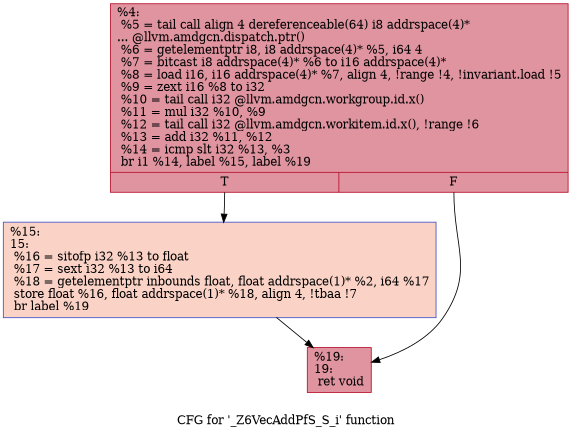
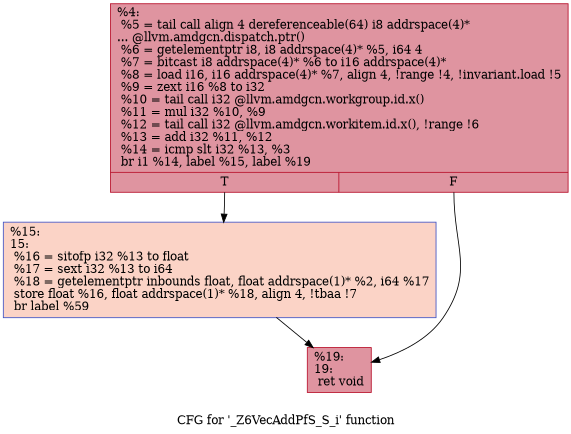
(50, 307) -> (50, 307)
